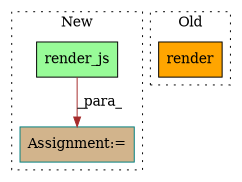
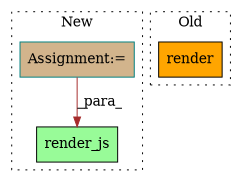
(77, 97) -> (77, 97)
